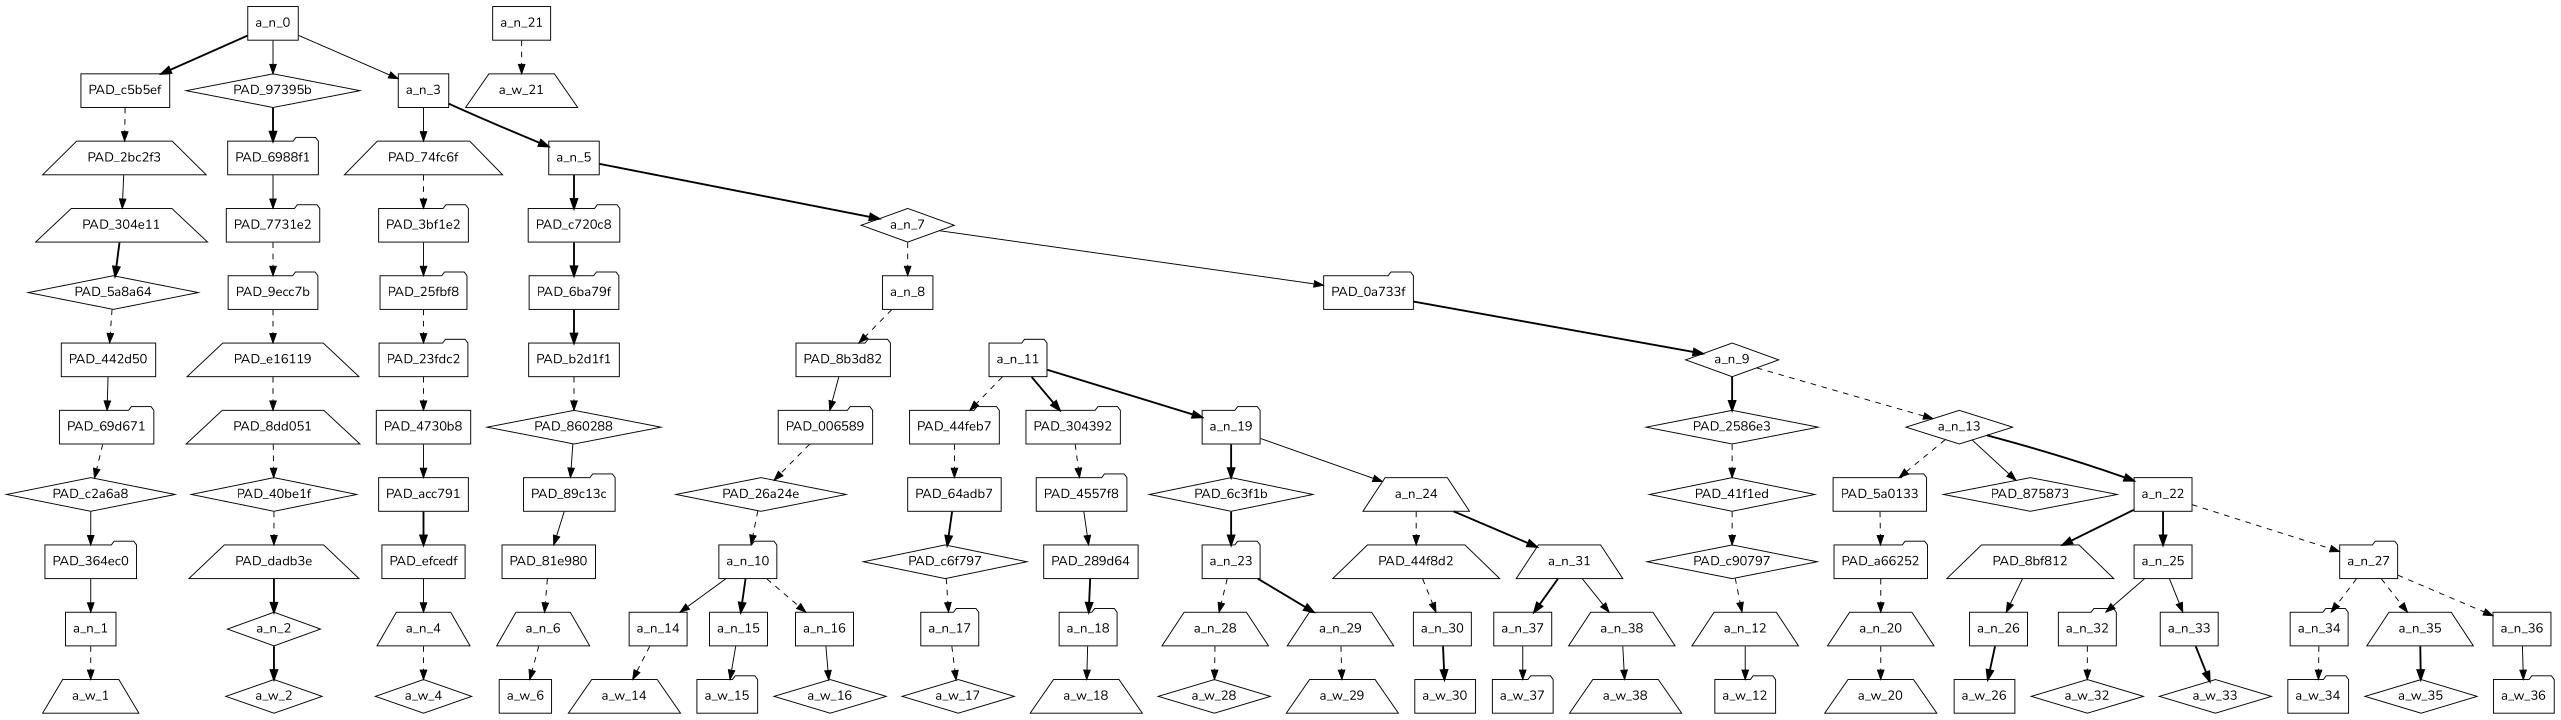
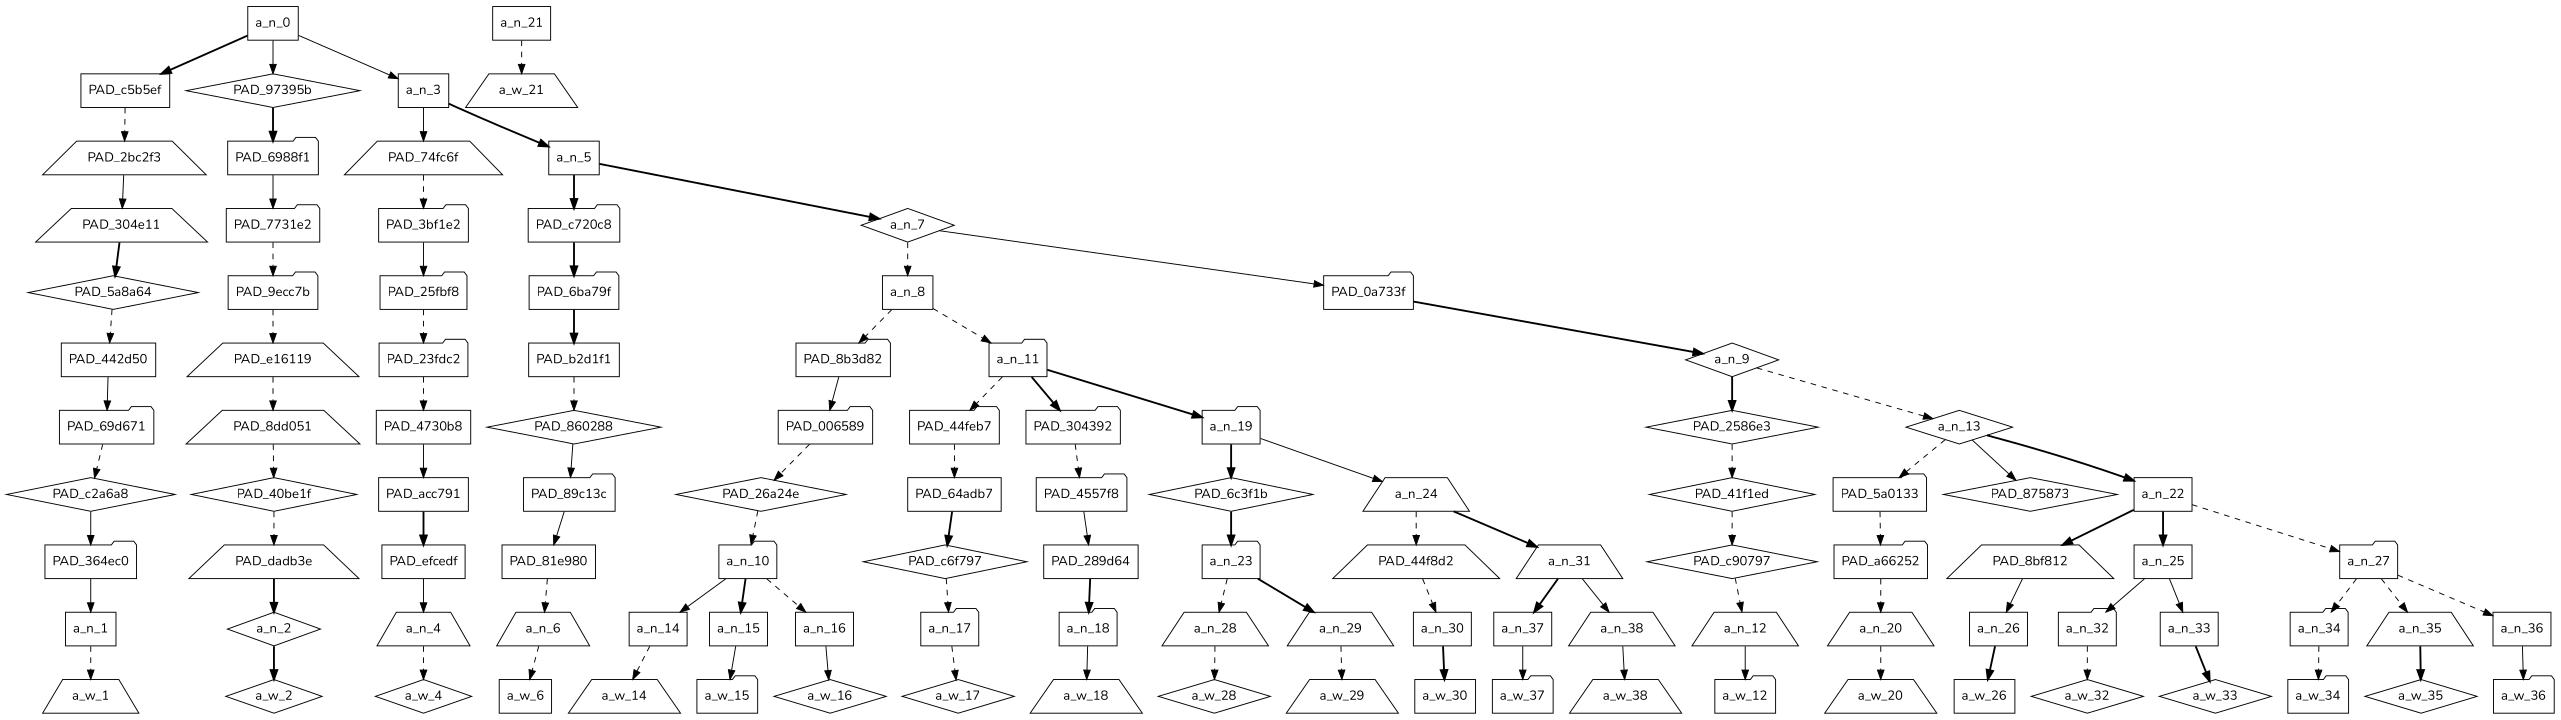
none -> (958, 323)
